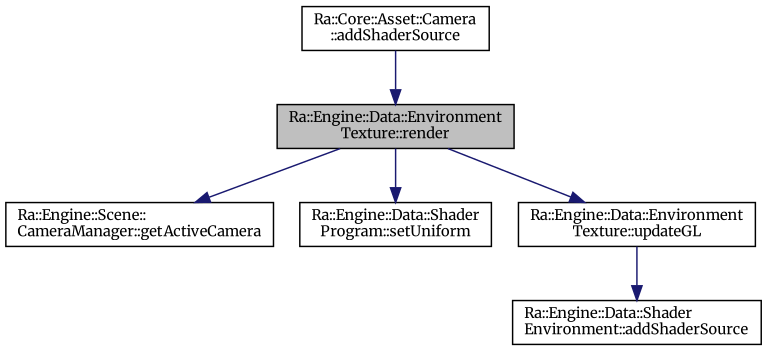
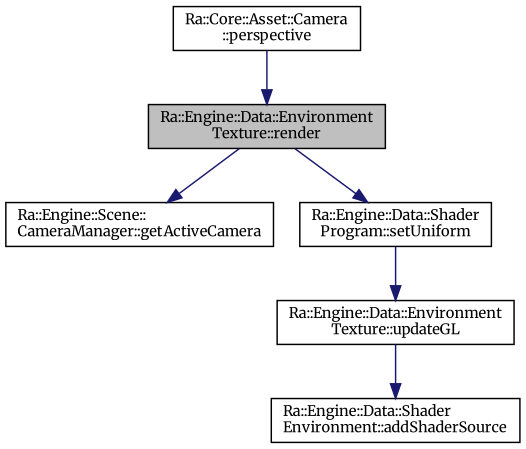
(396, 29) -> (267, 29)
(509, 173) -> (396, 266)
